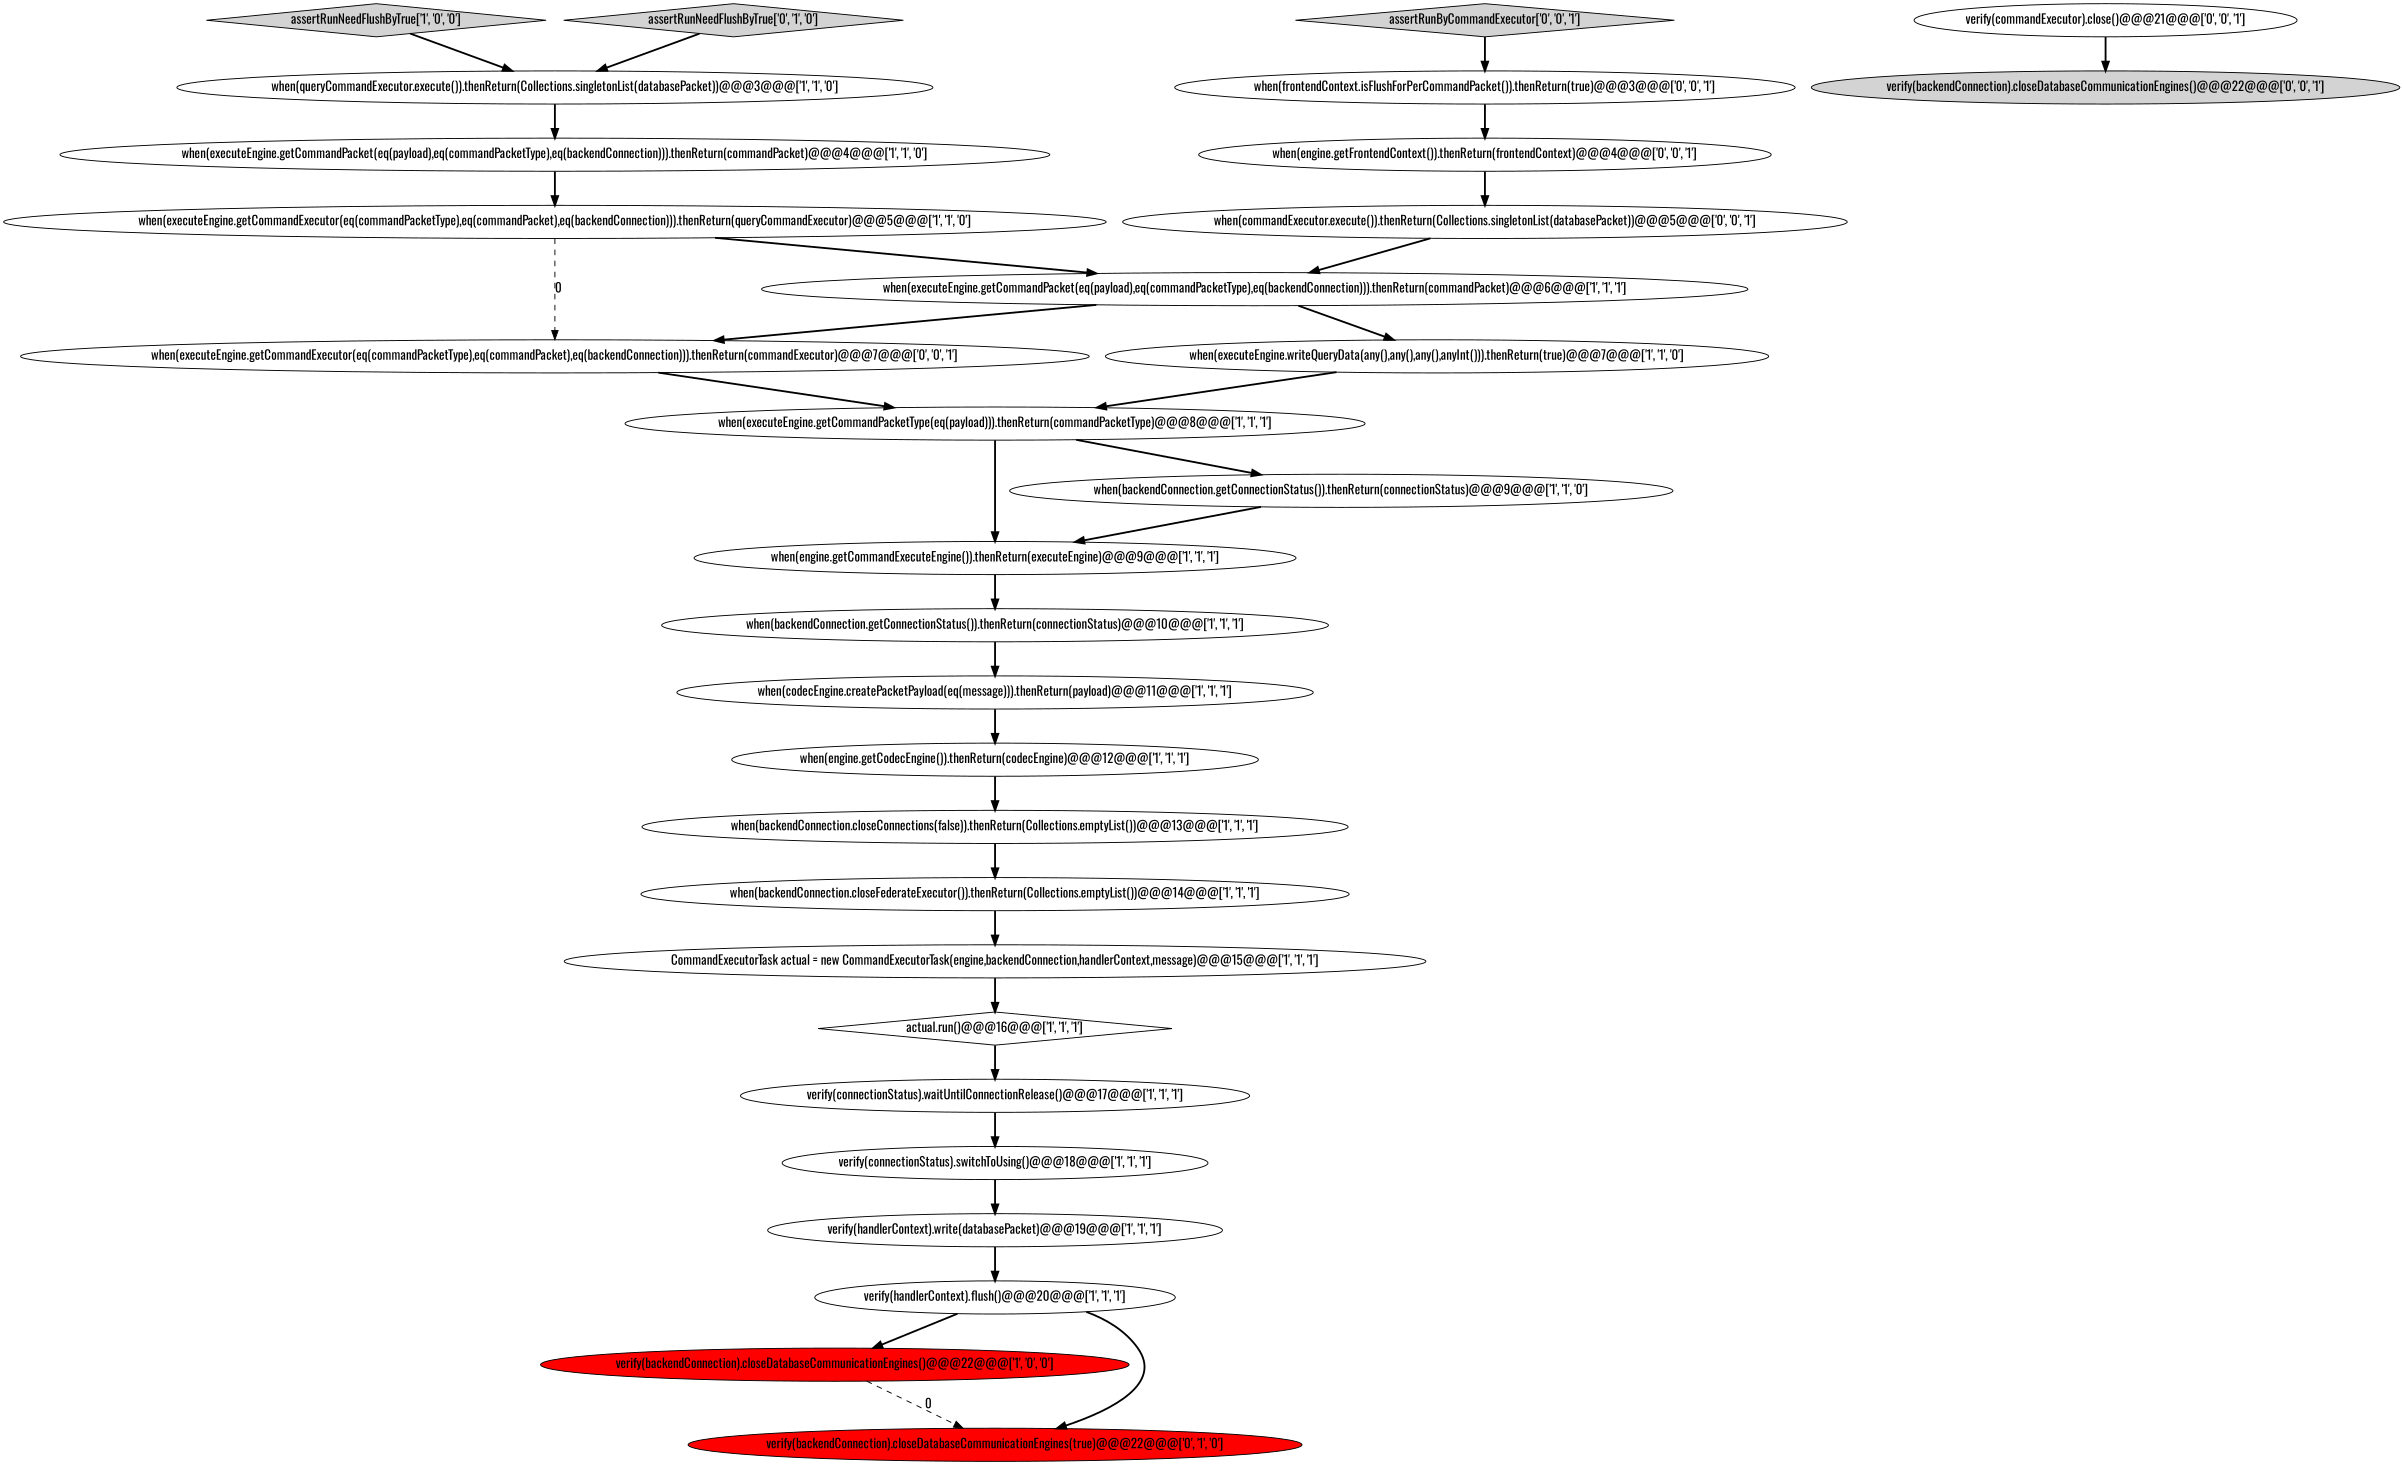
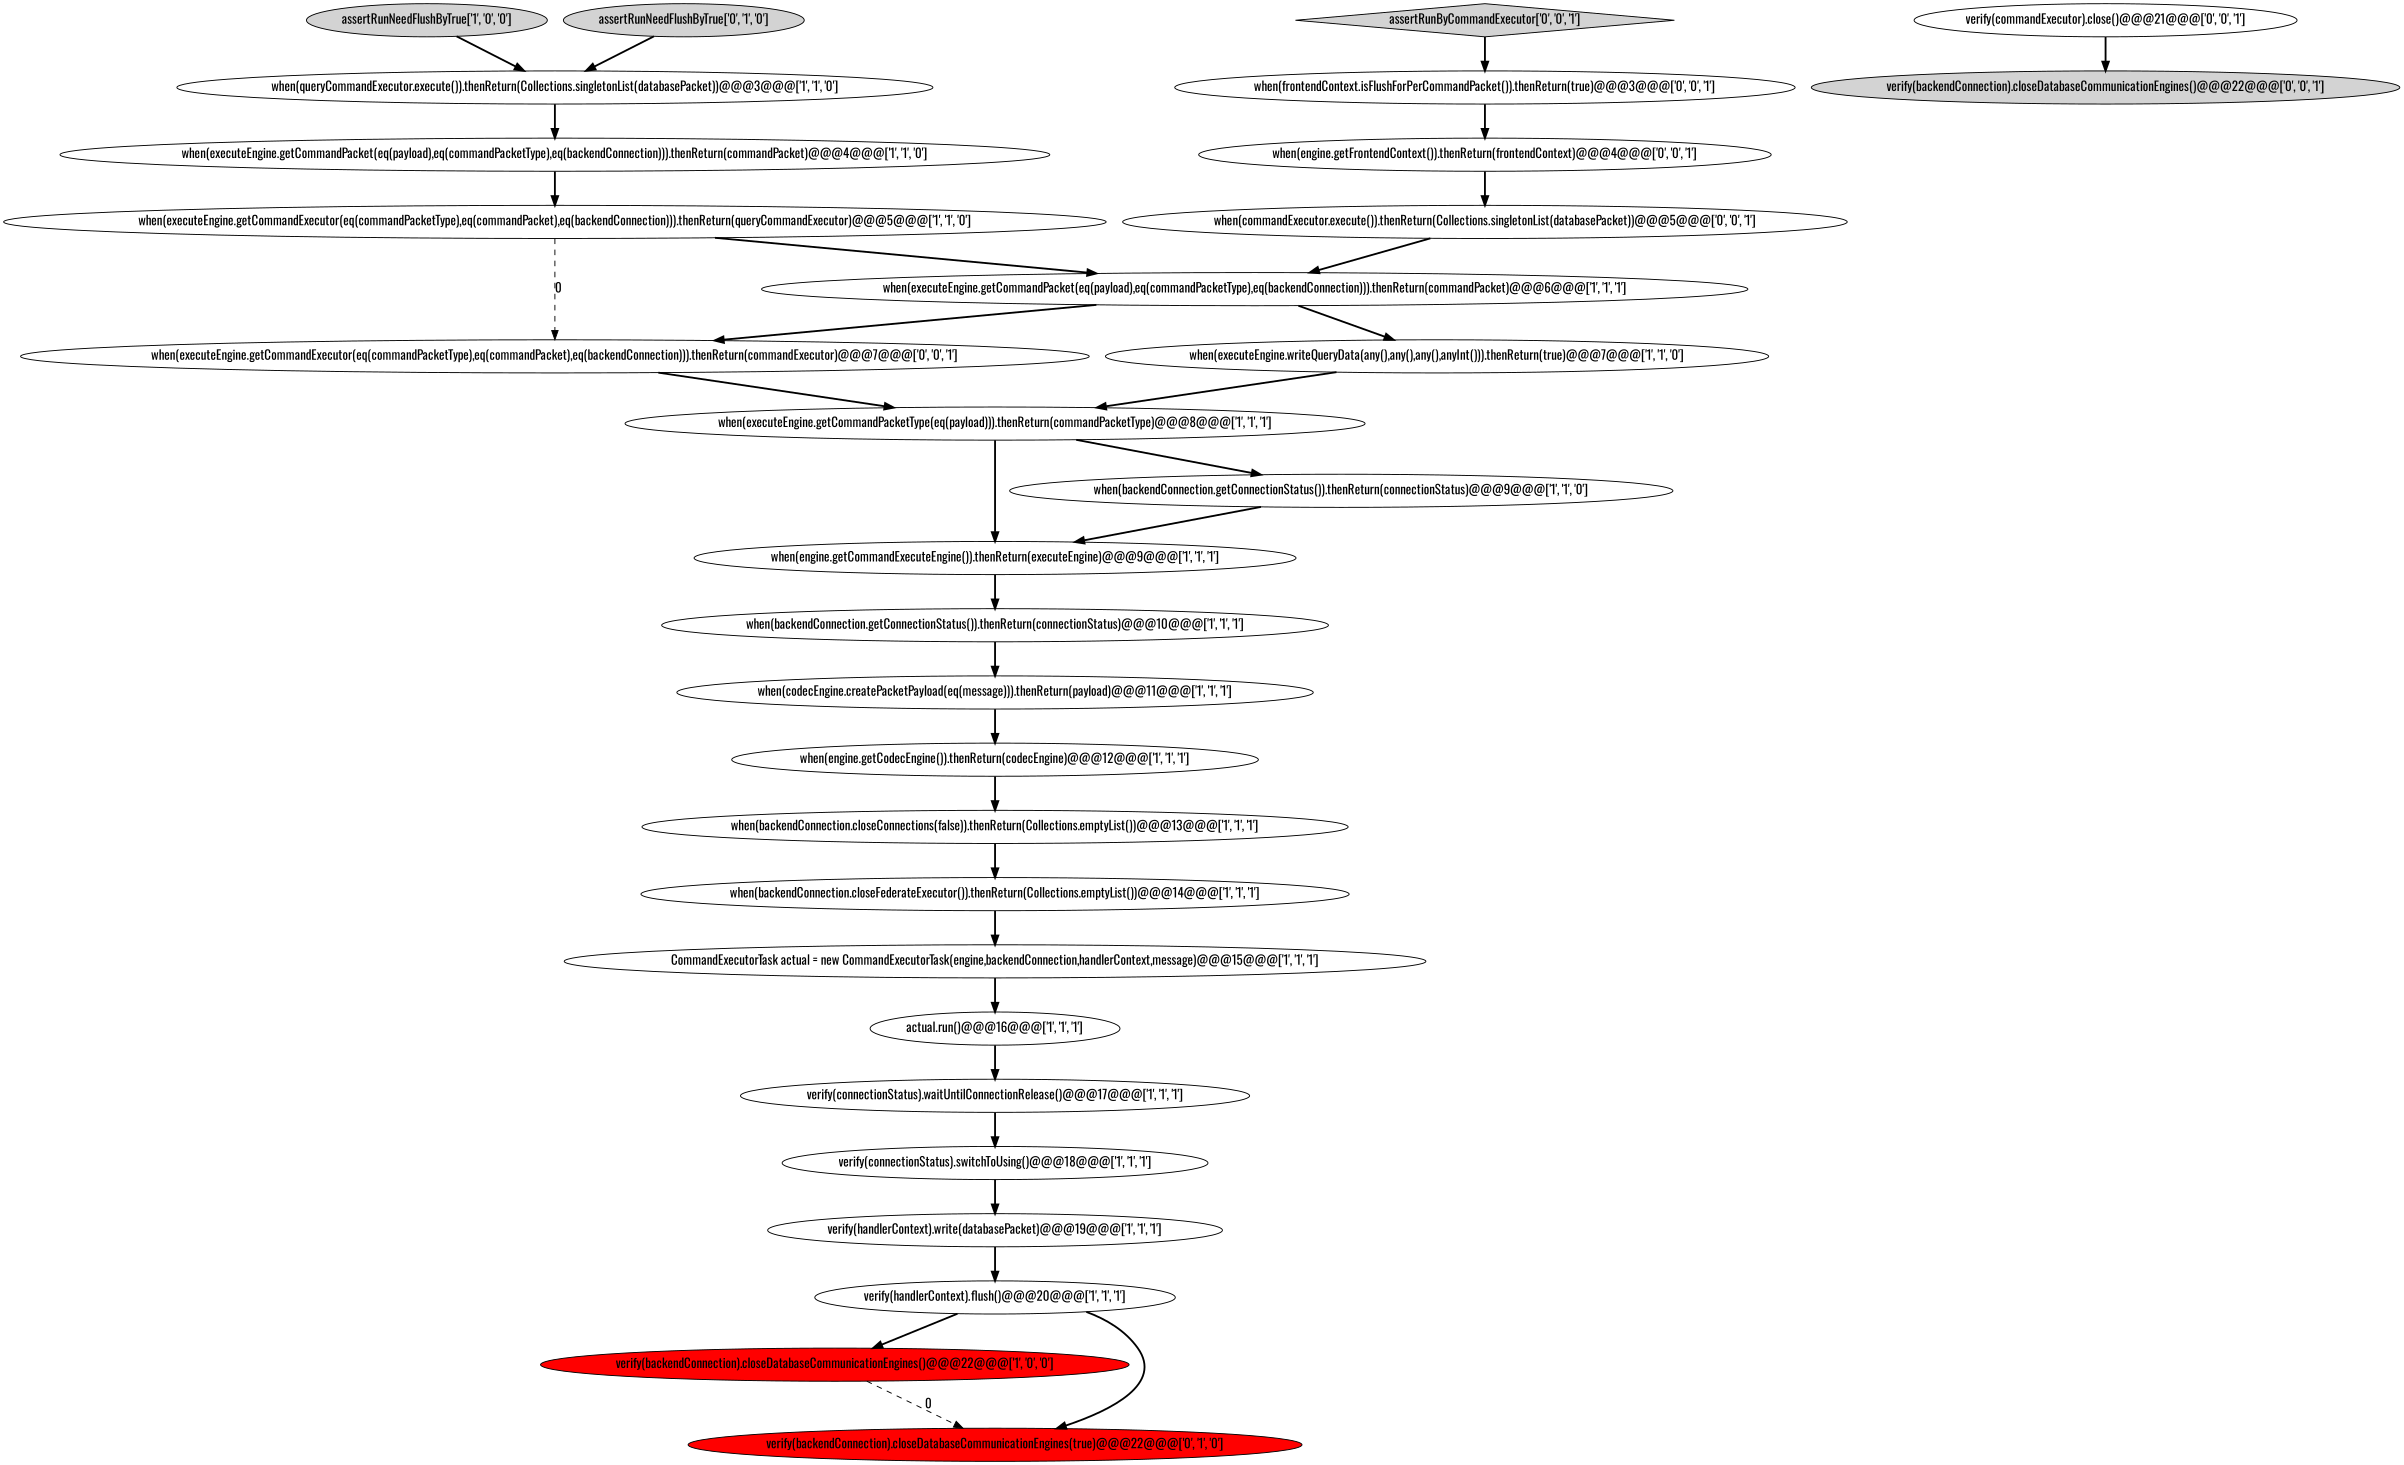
(376, 20) -> (427, 20)
(734, 20) -> (684, 20)
(995, 1029) -> (995, 1029)
